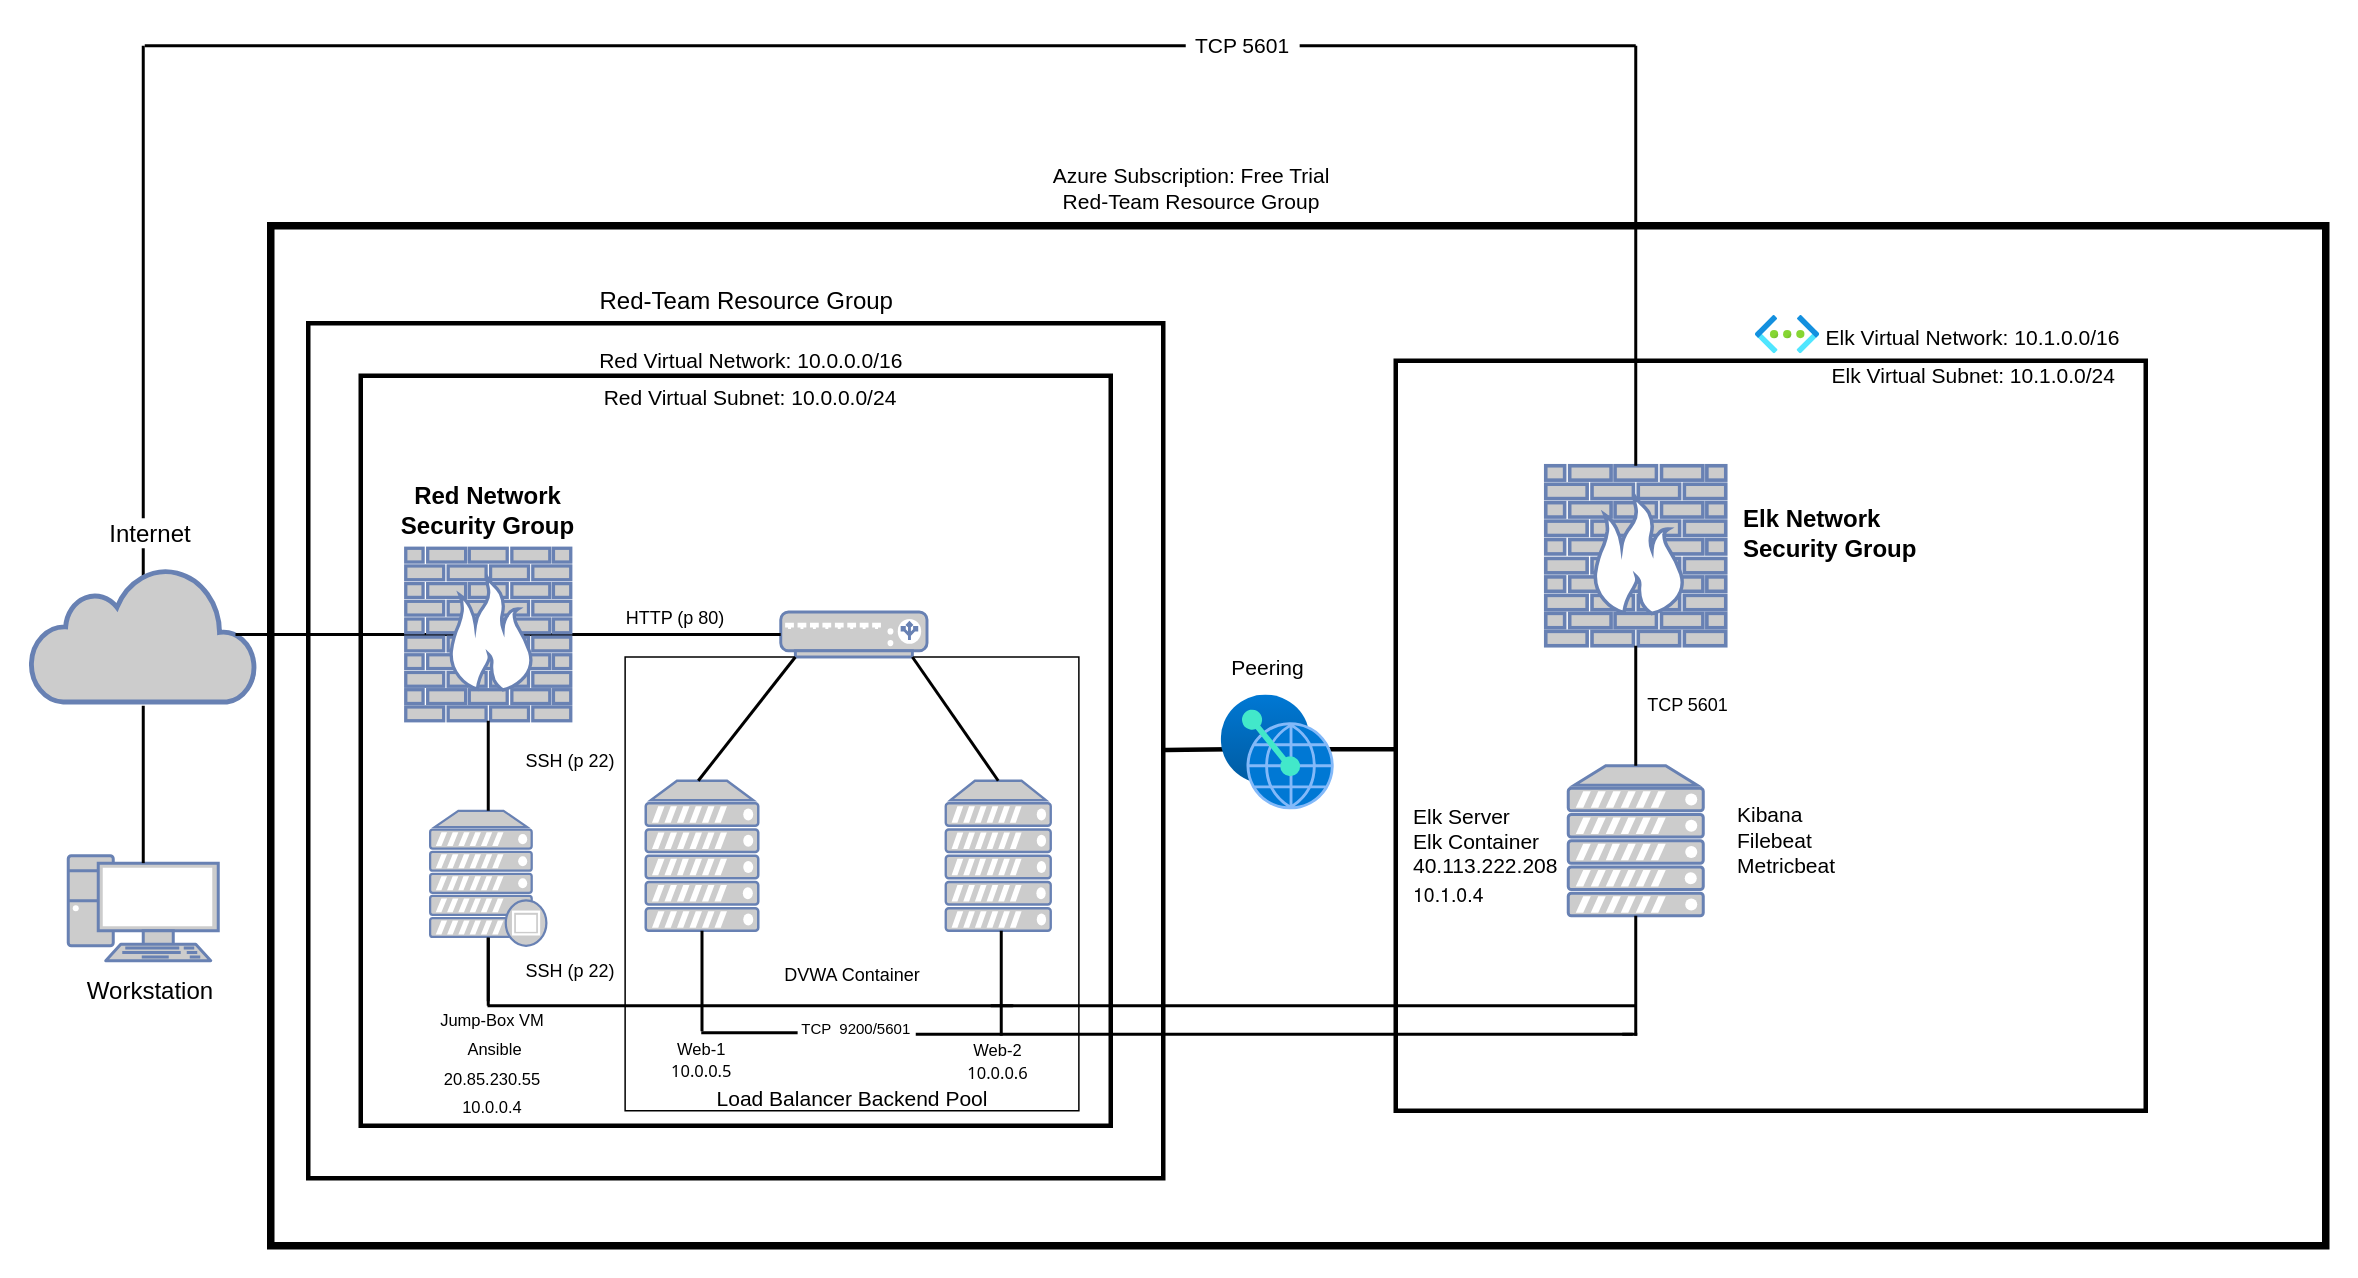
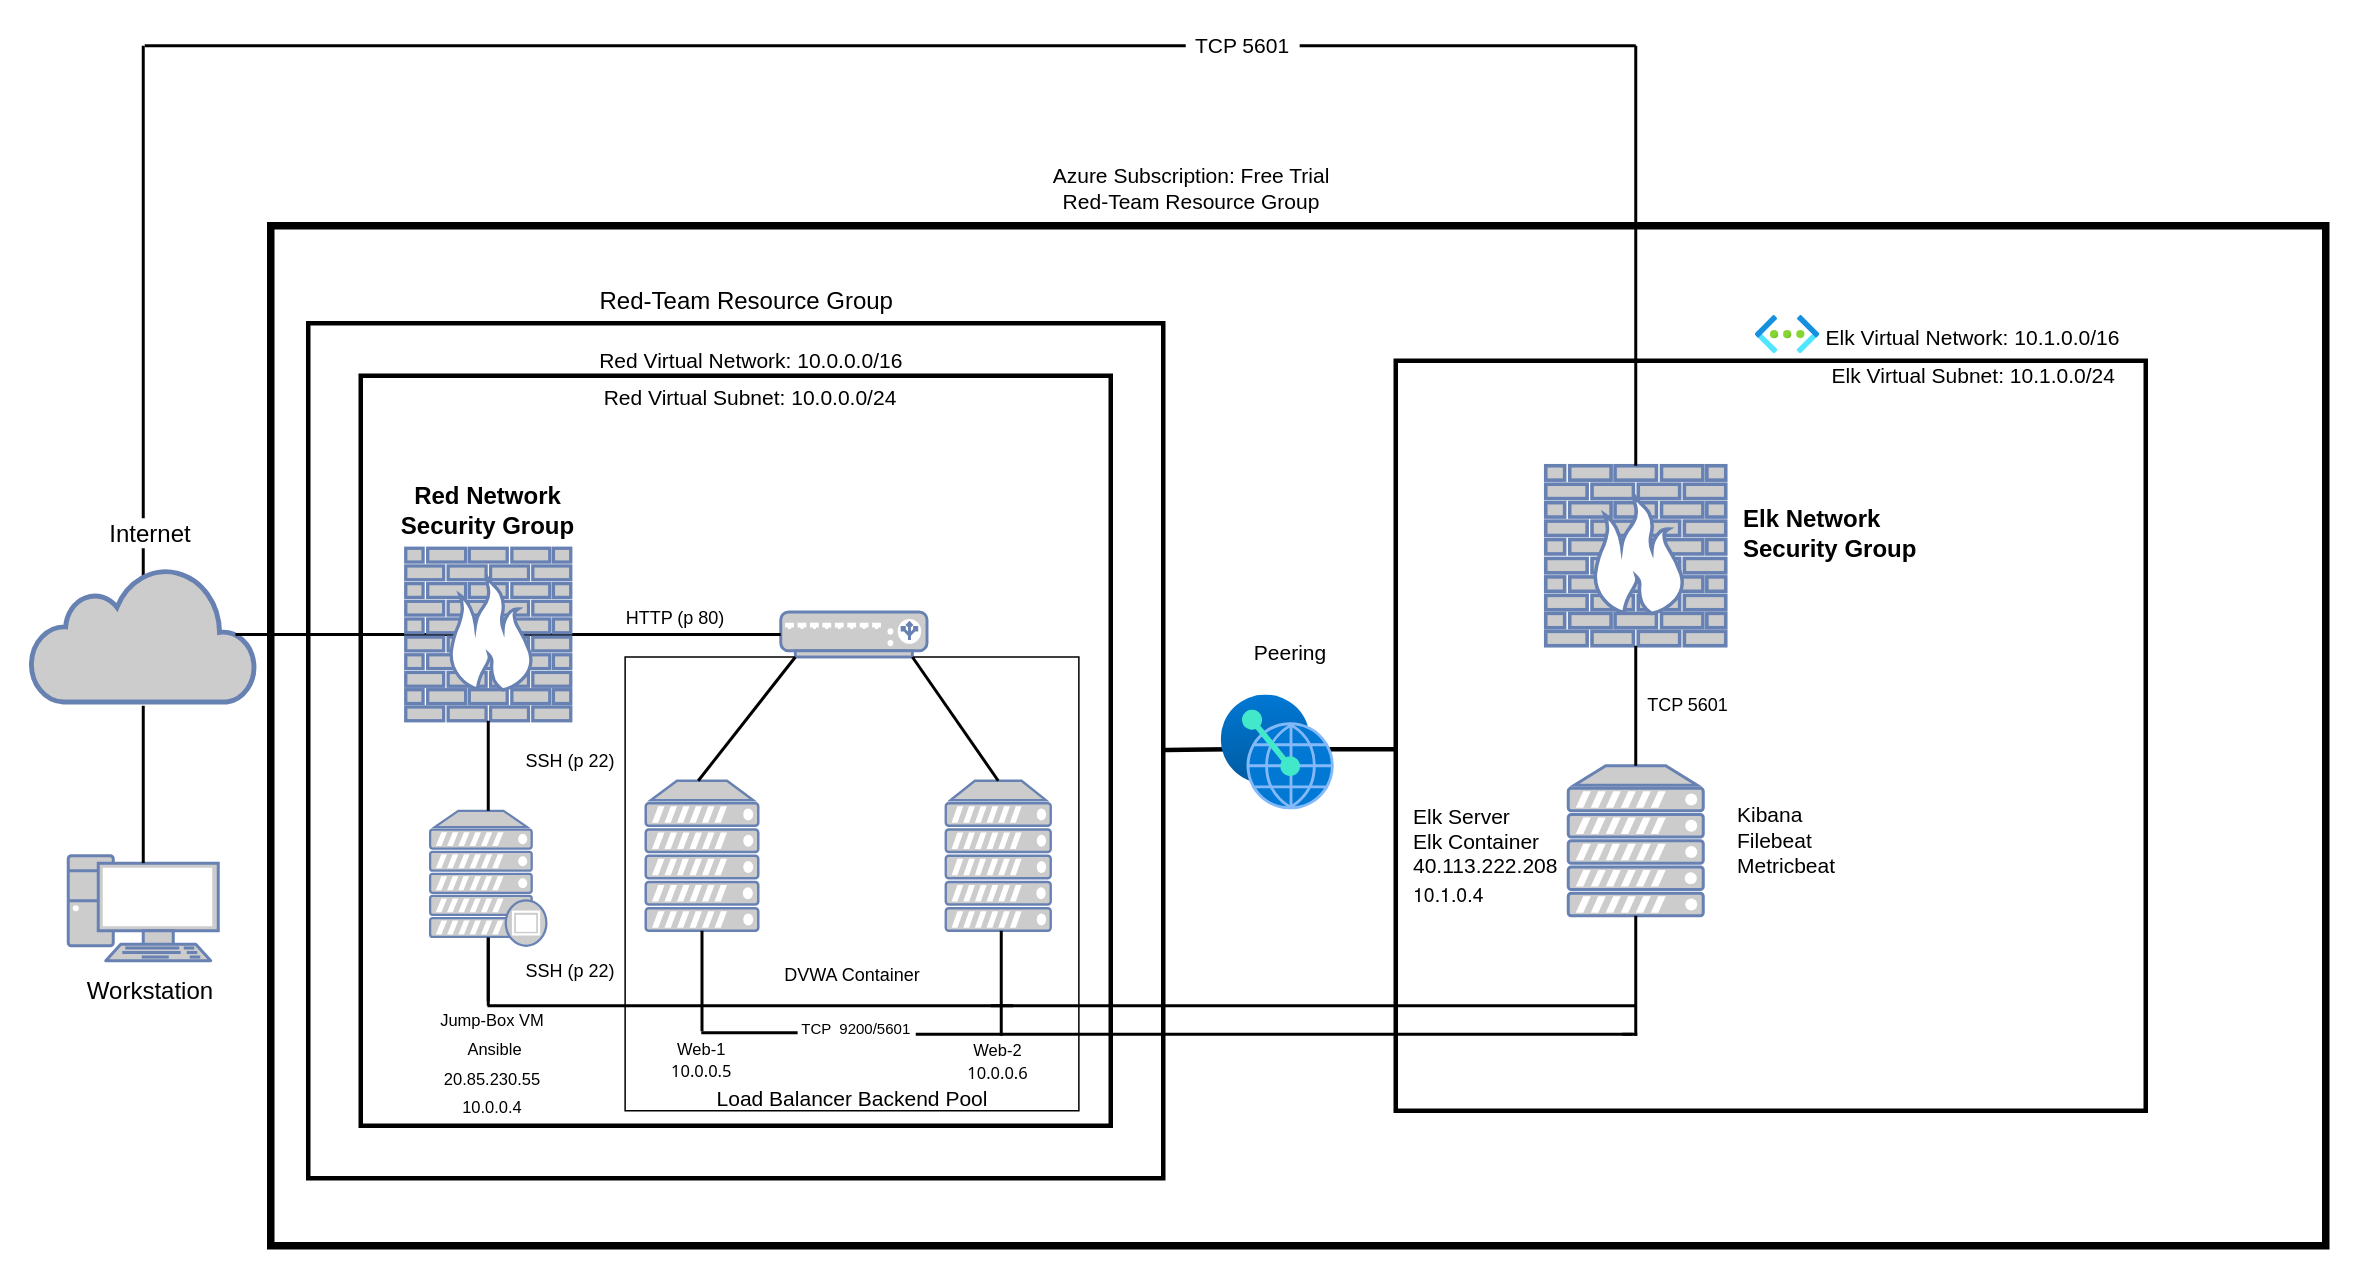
(1268, 668) -> (1291, 653)
